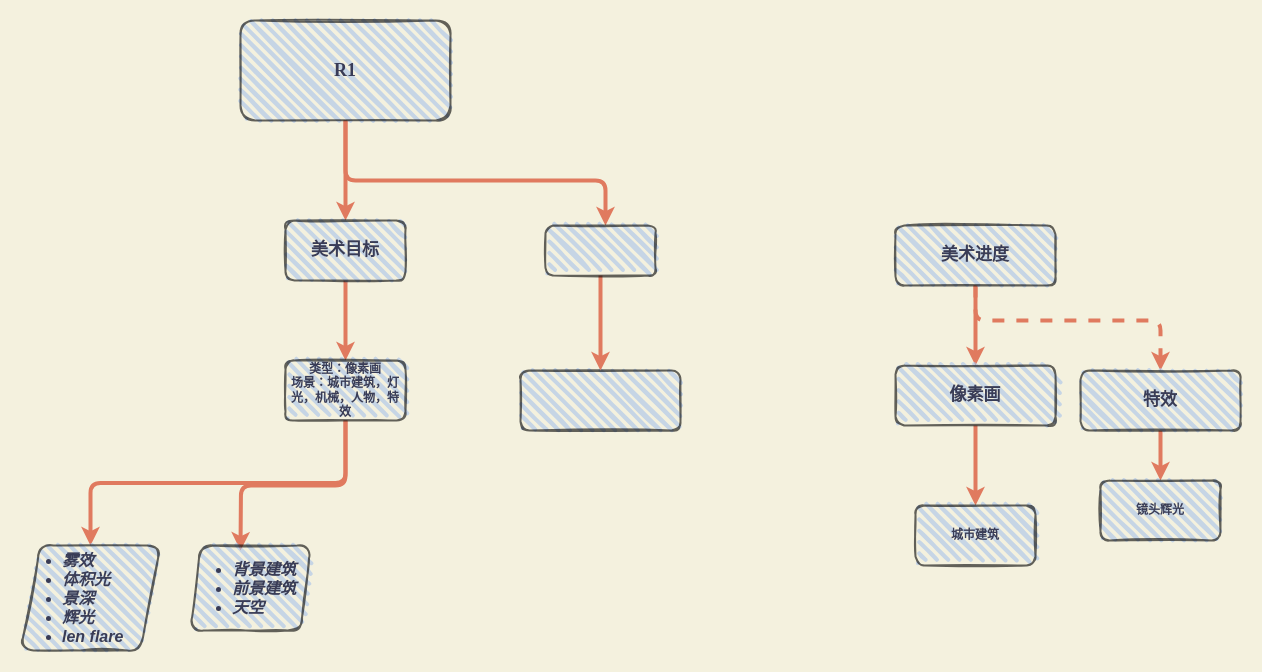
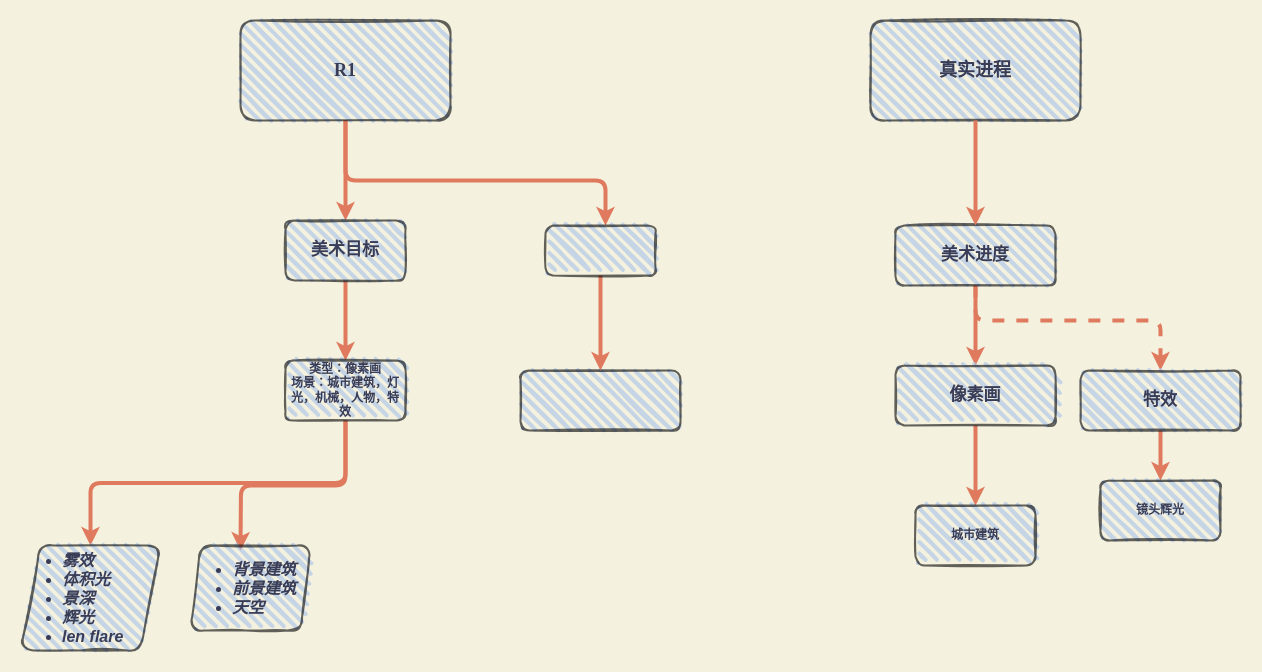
none -> (976, 71)
none -> (976, 167)
